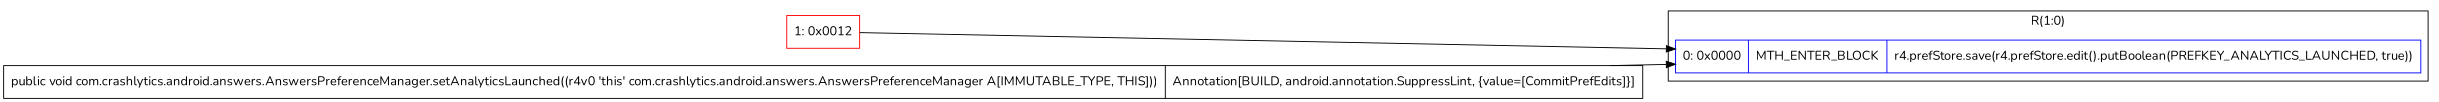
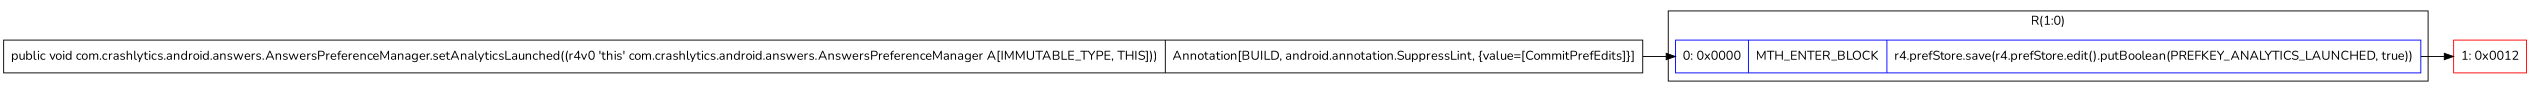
(1263, 41) -> (2434, 56)
